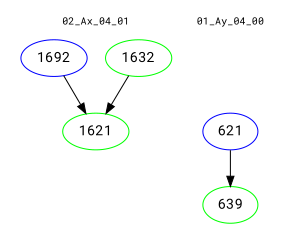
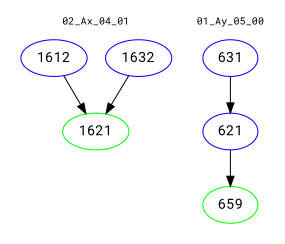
(231, 22) -> (231, 22)
(54, 58) -> (54, 58)
(139, 58) -> (139, 58)
none -> (230, 58)
(230, 205) -> (230, 205)
